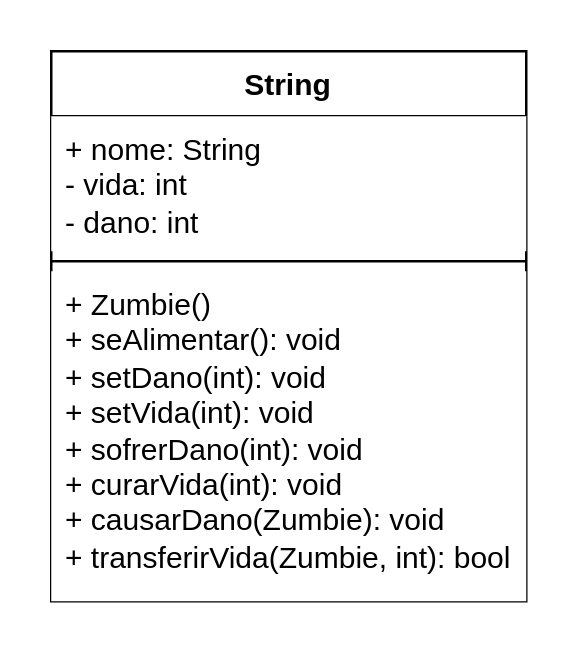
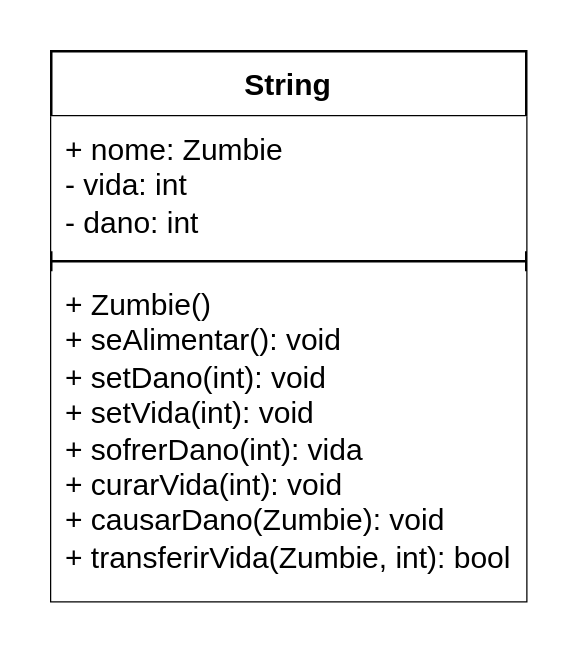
(168, 188) -> (168, 188)
(291, 451) -> (291, 451)
